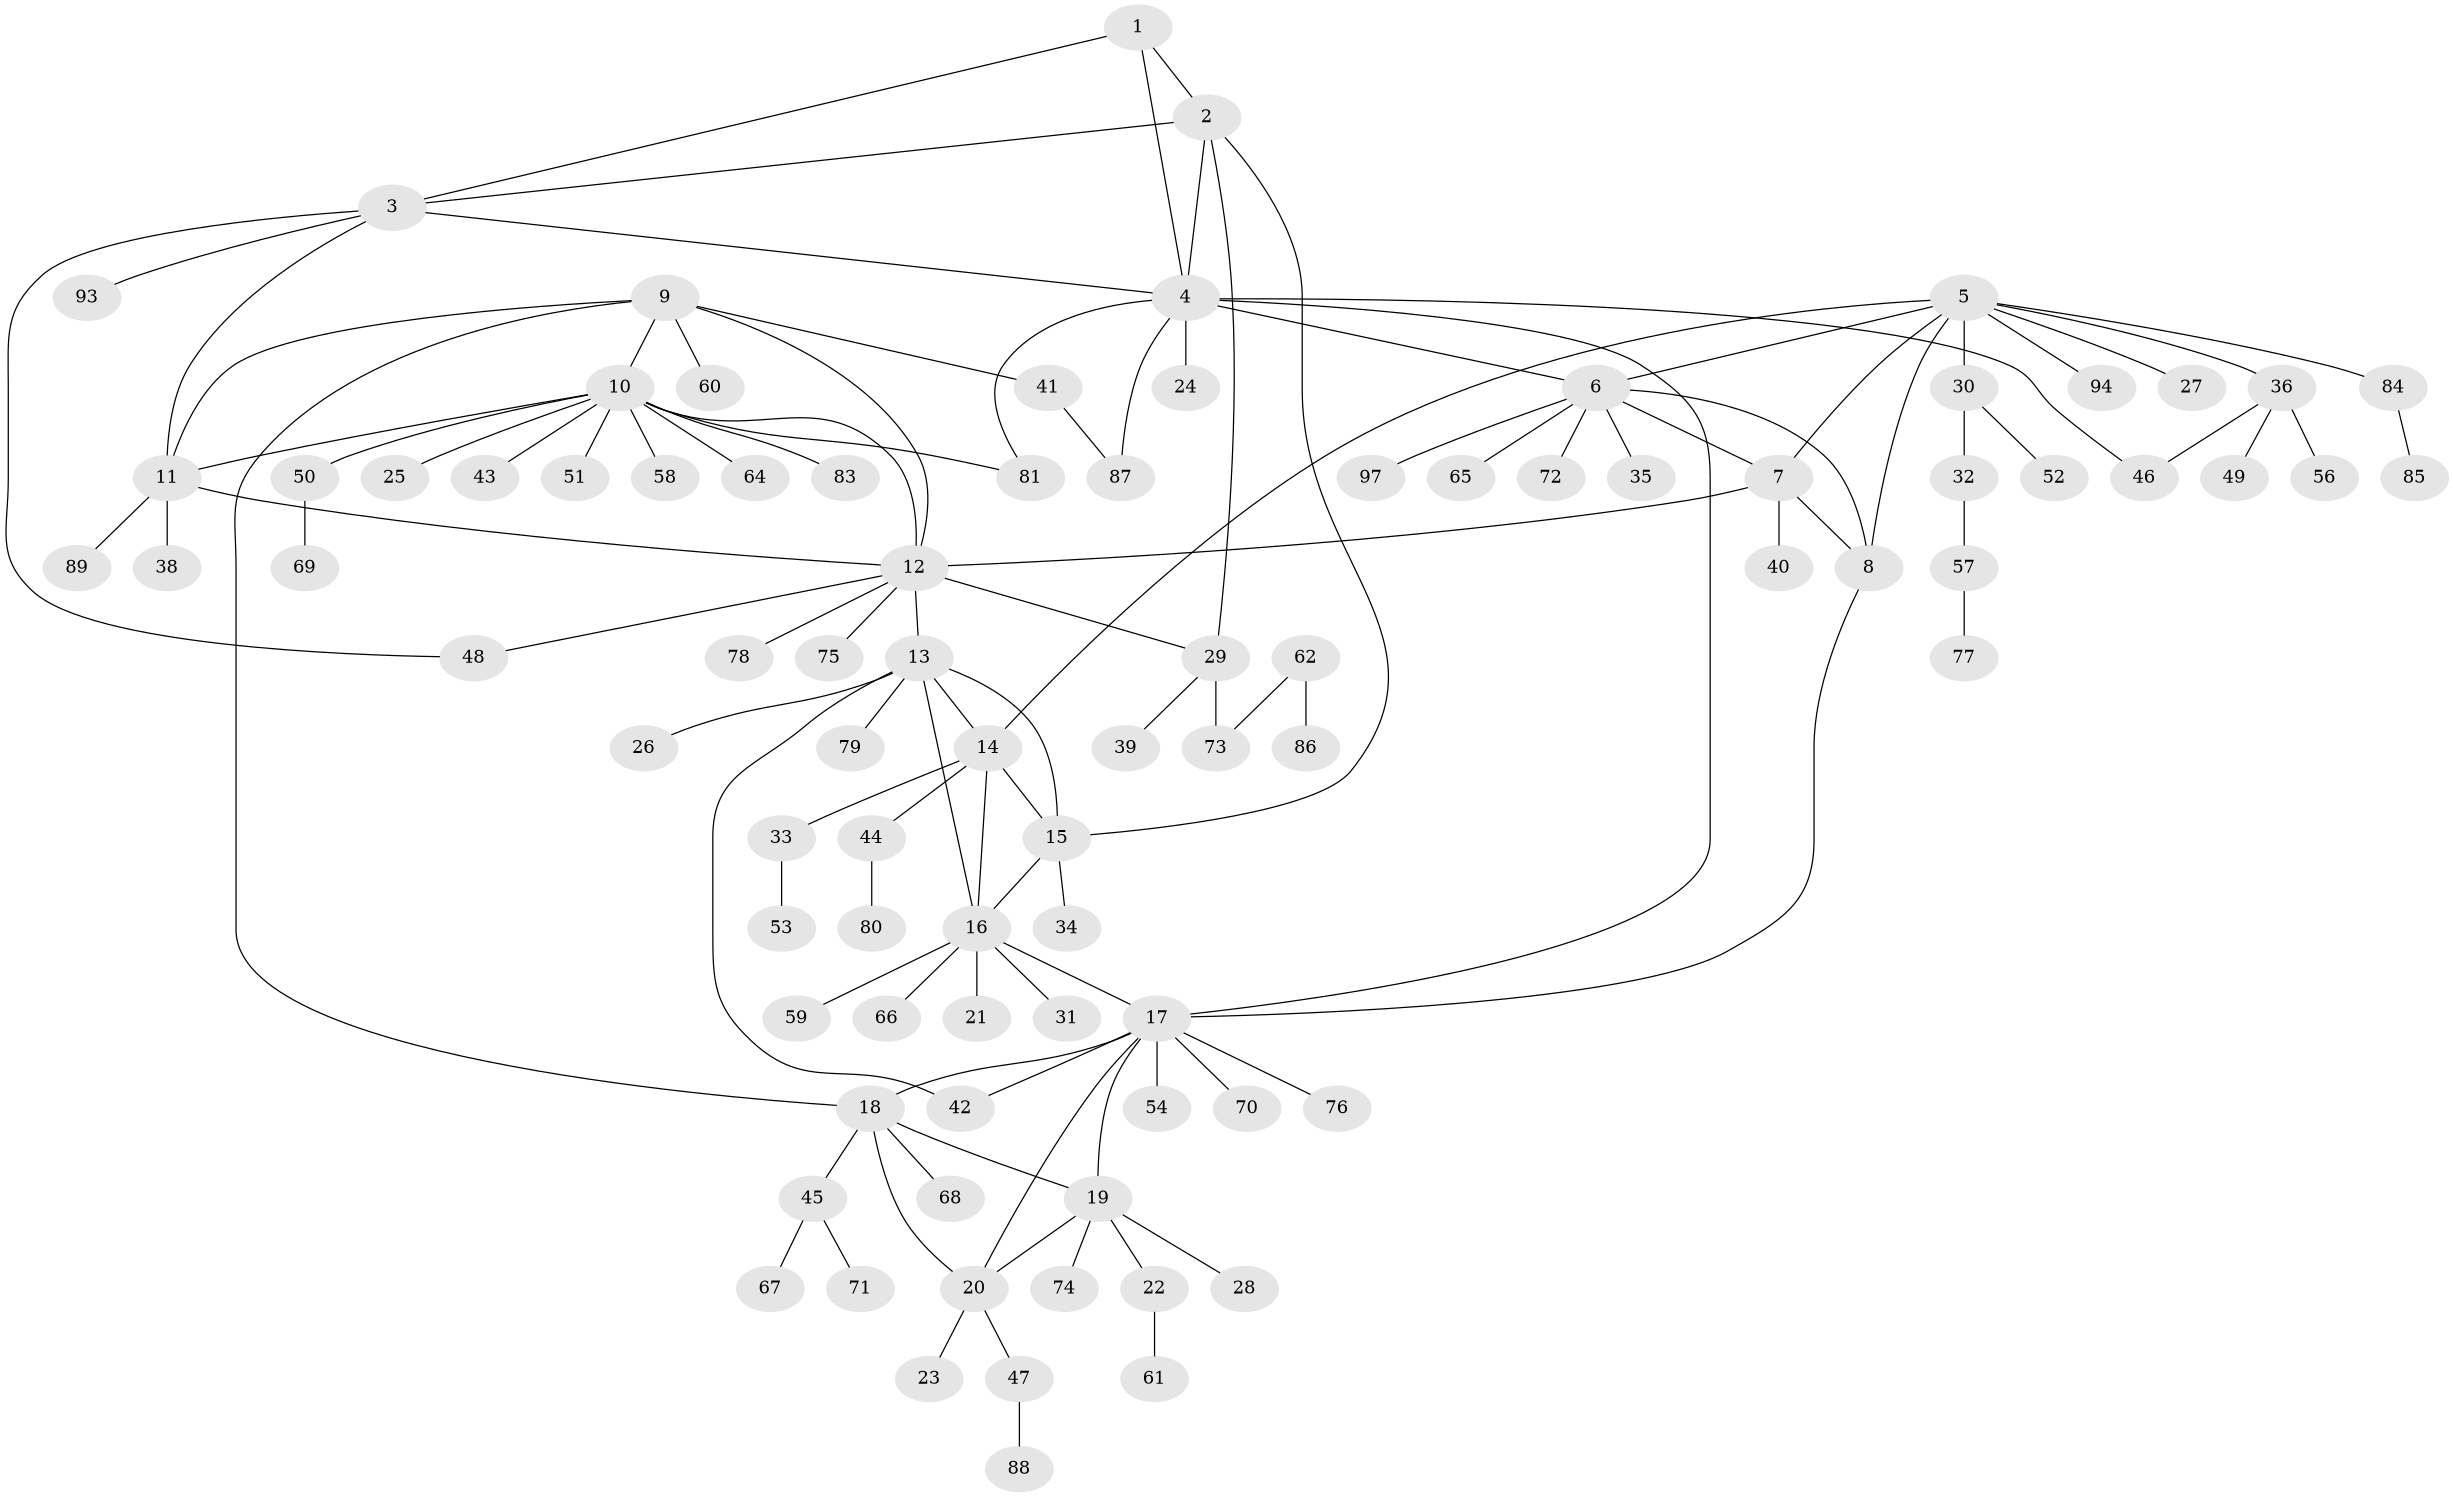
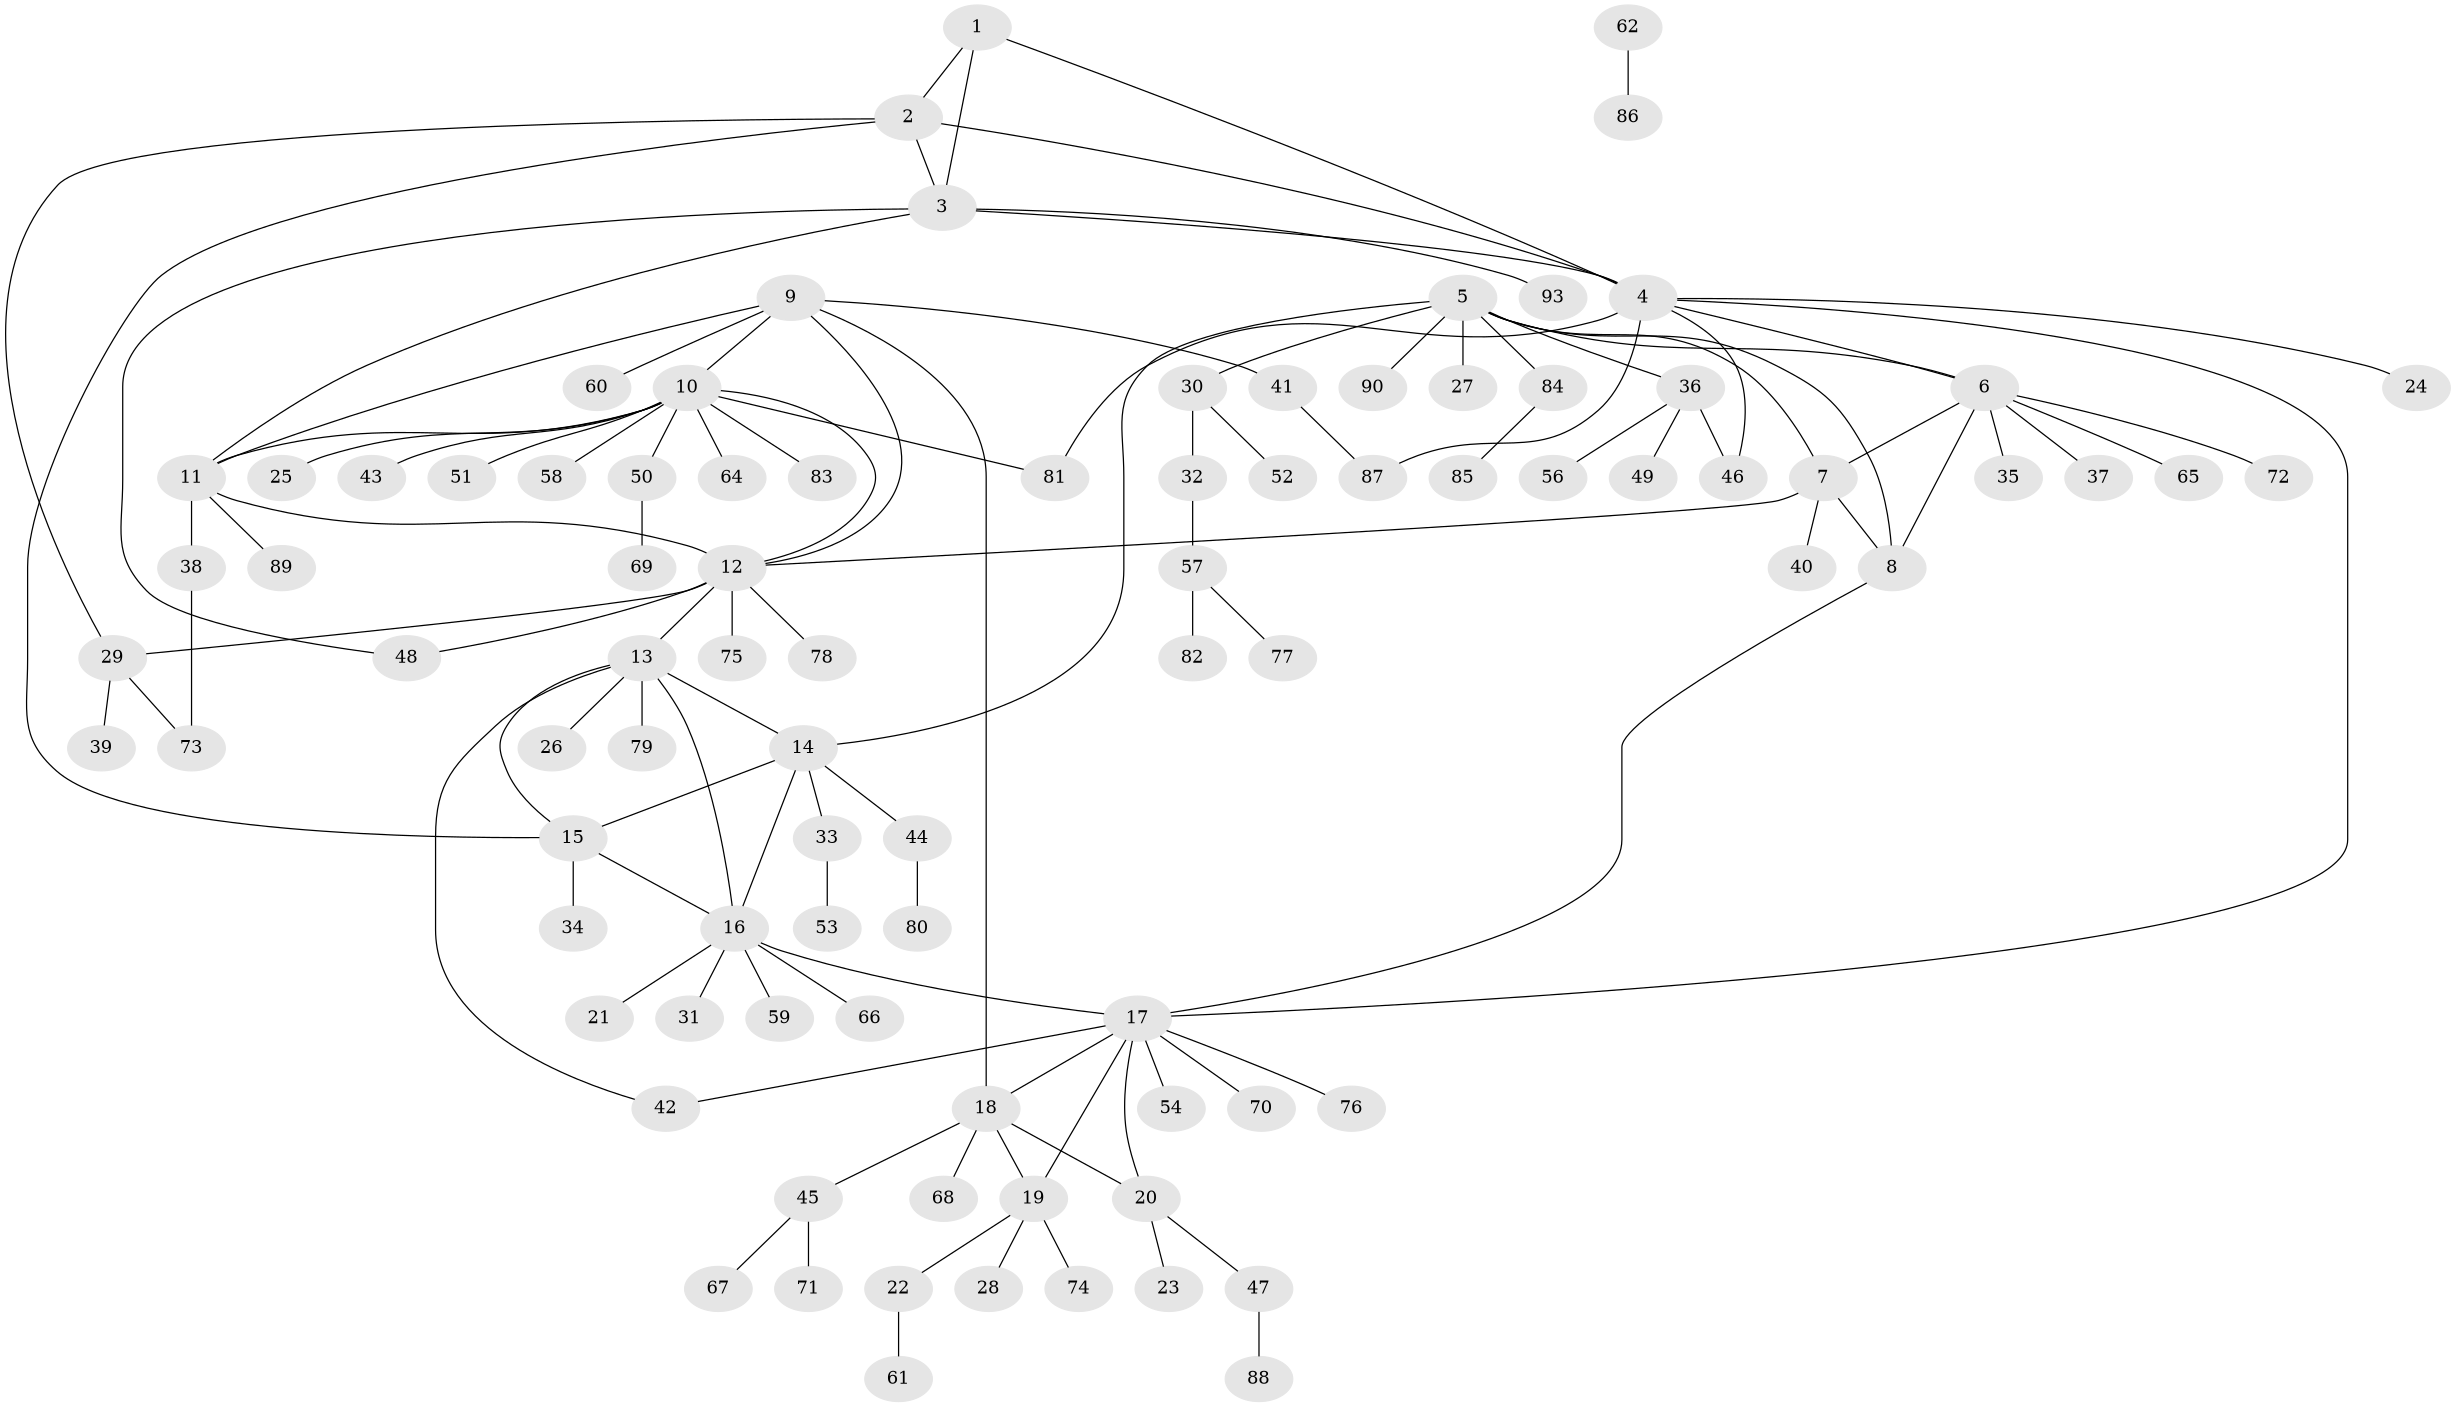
(2102, 388) -> (1373, 388)
(1371, 478) -> (2099, 478)
none -> (1193, 658)
(1261, 703) -> (192, 658)
(1036, 1244) -> none
